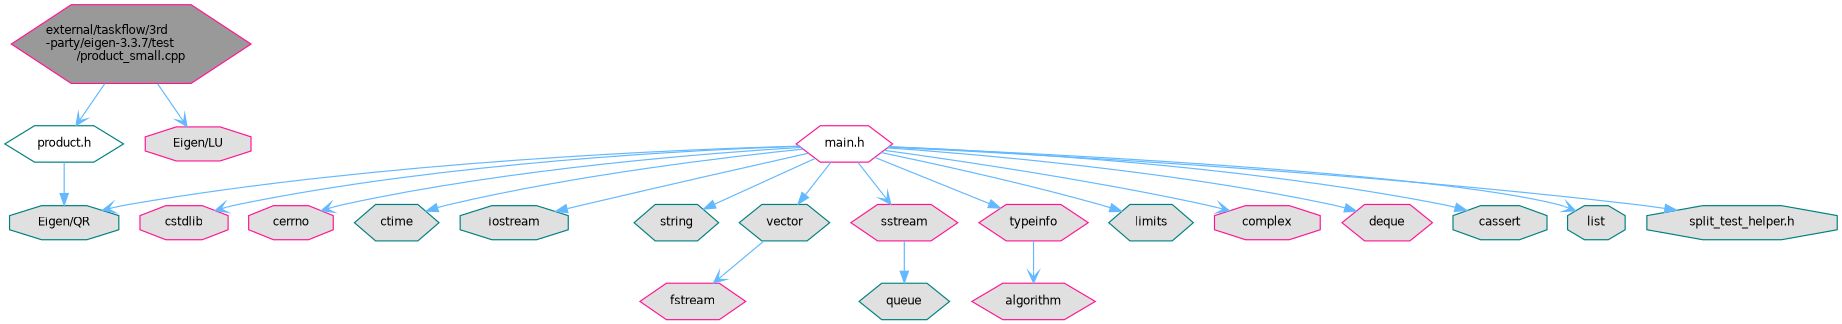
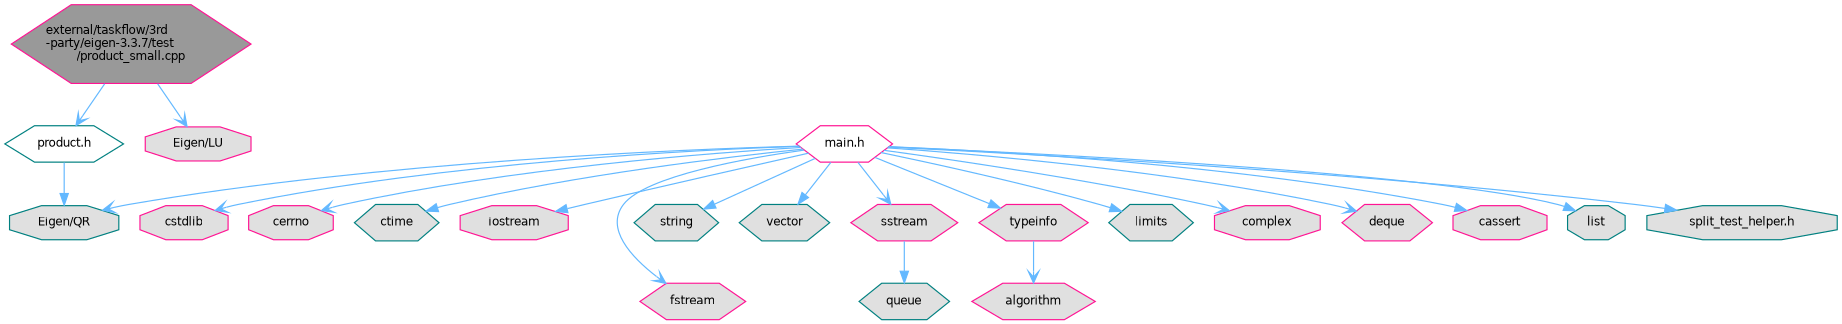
(1228, 166) -> (1228, 166)
(1117, 170) -> (1117, 170)
(514, 223) -> (514, 223)
(1500, 223) -> (1500, 223)
(743, 258) -> (688, 173)
